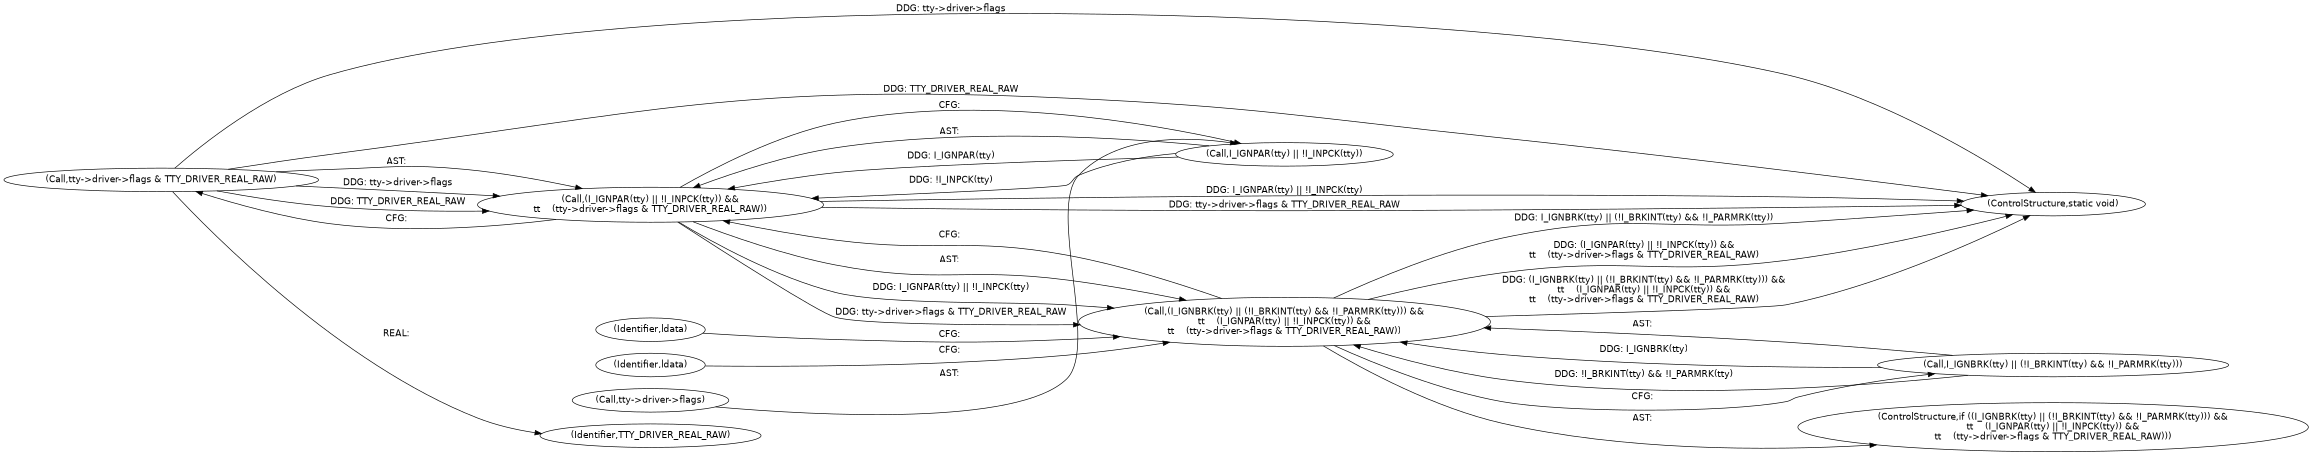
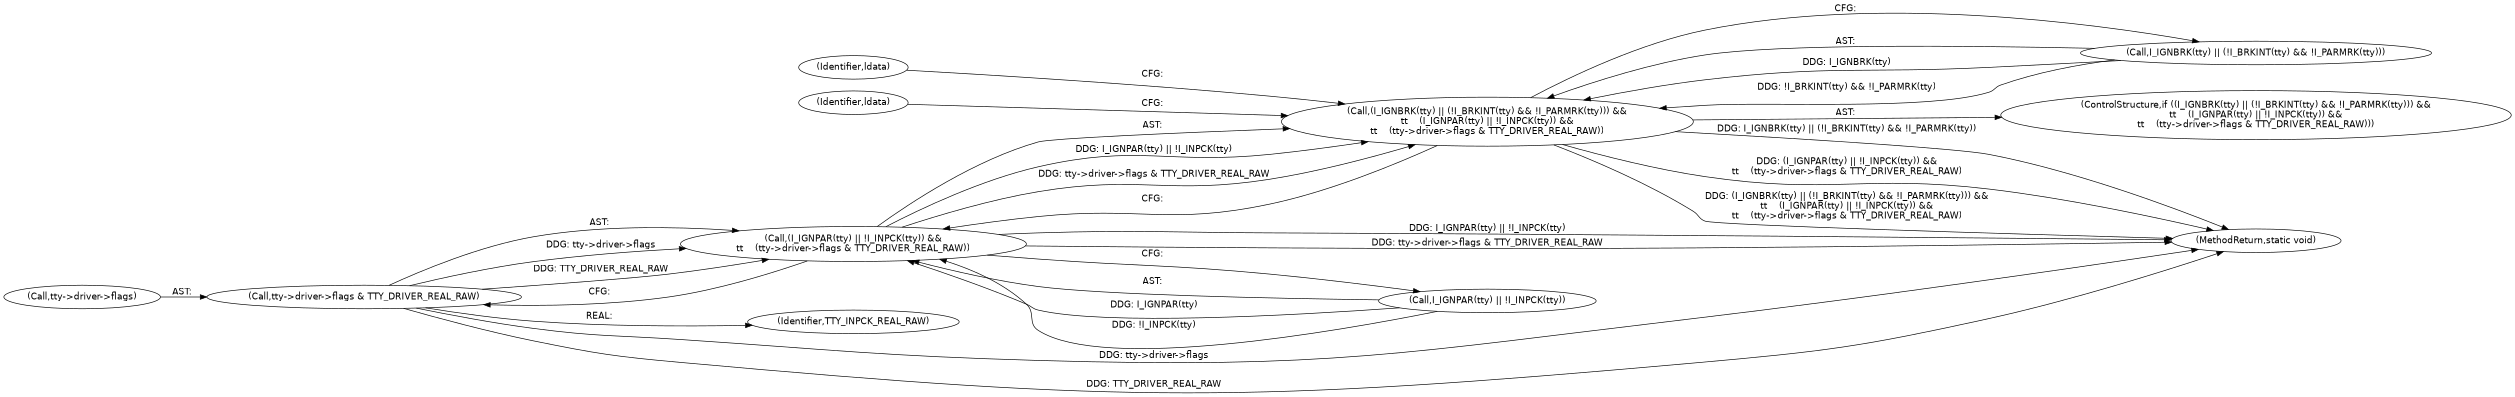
(2053, 204) -> (2256, 241)
(1069, 374) -> (180, 297)
(651, 436) -> (853, 322)
